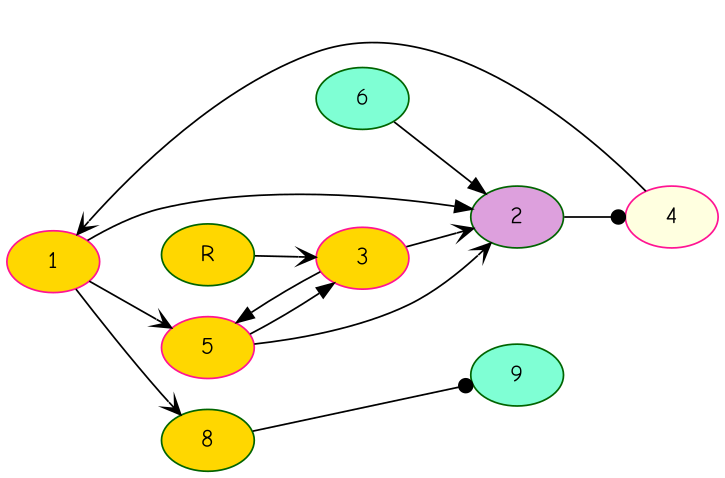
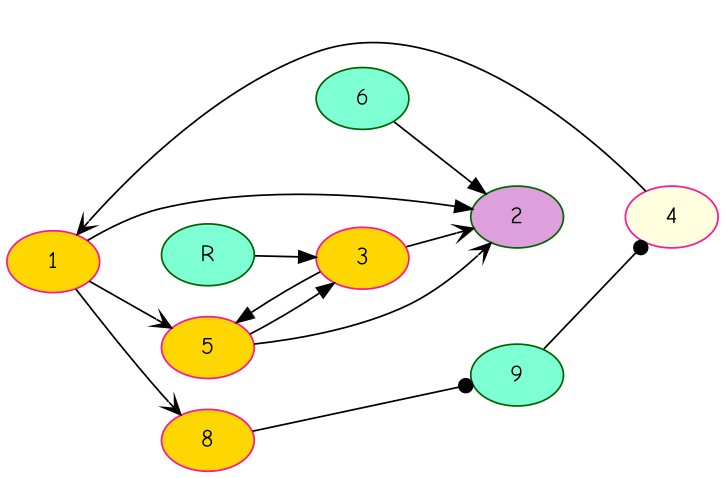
(588, 217) -> (590, 301)
(208, 255) -> (208, 255)
(277, 256) -> (277, 256)
(208, 440) -> (208, 440)
